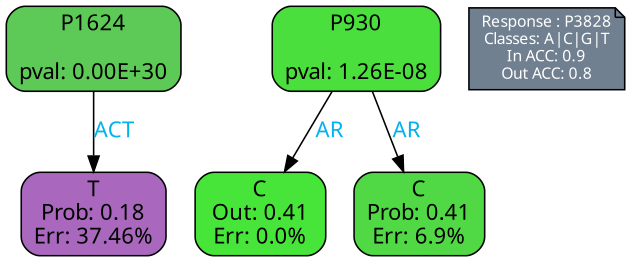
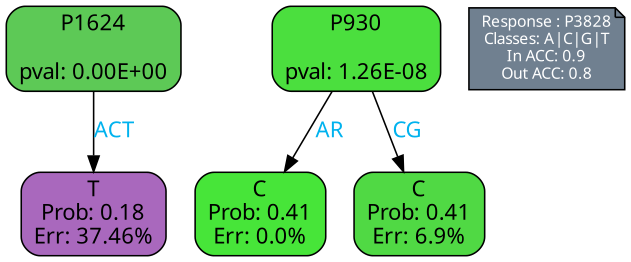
(94, 49) -> (94, 49)
(408, 131) -> (408, 131)
(260, 214) -> (260, 214)
